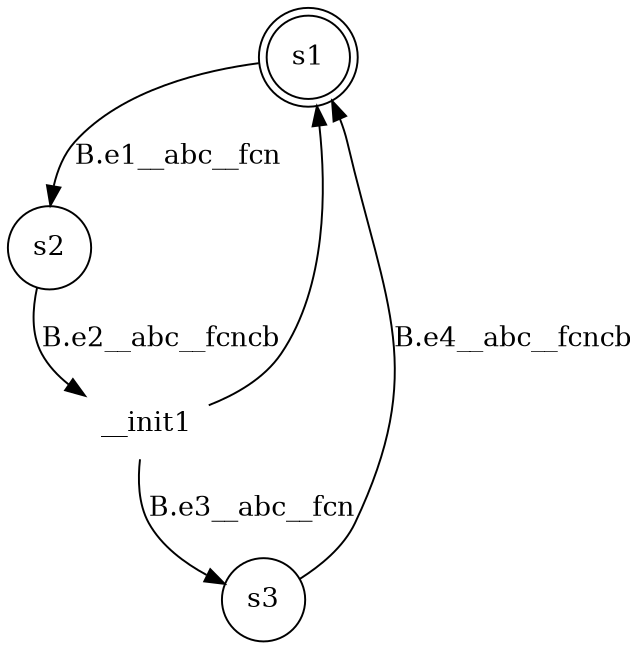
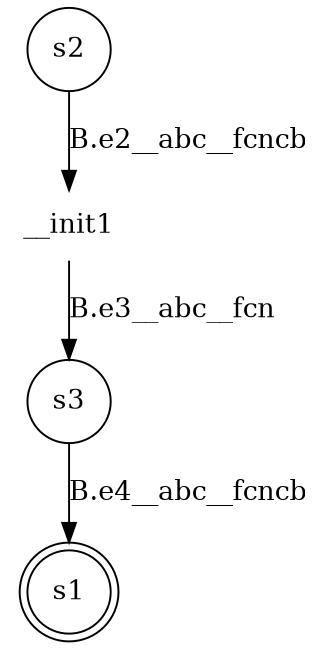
(137, 97) -> none
(310, 287) -> none
